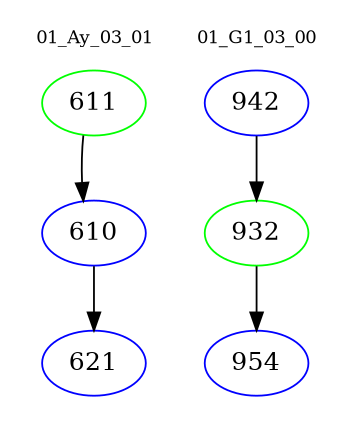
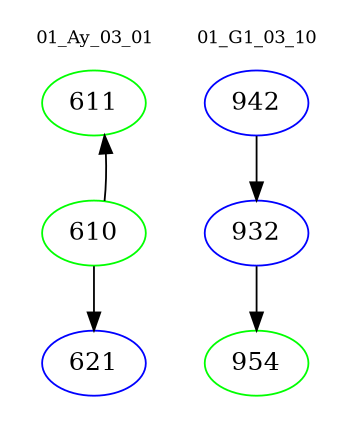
(257, 39) -> (257, 39)
(82, 159) -> (106, 177)
(94, 233) -> (94, 233)
(257, 233) -> (257, 233)
(257, 363) -> (257, 363)
